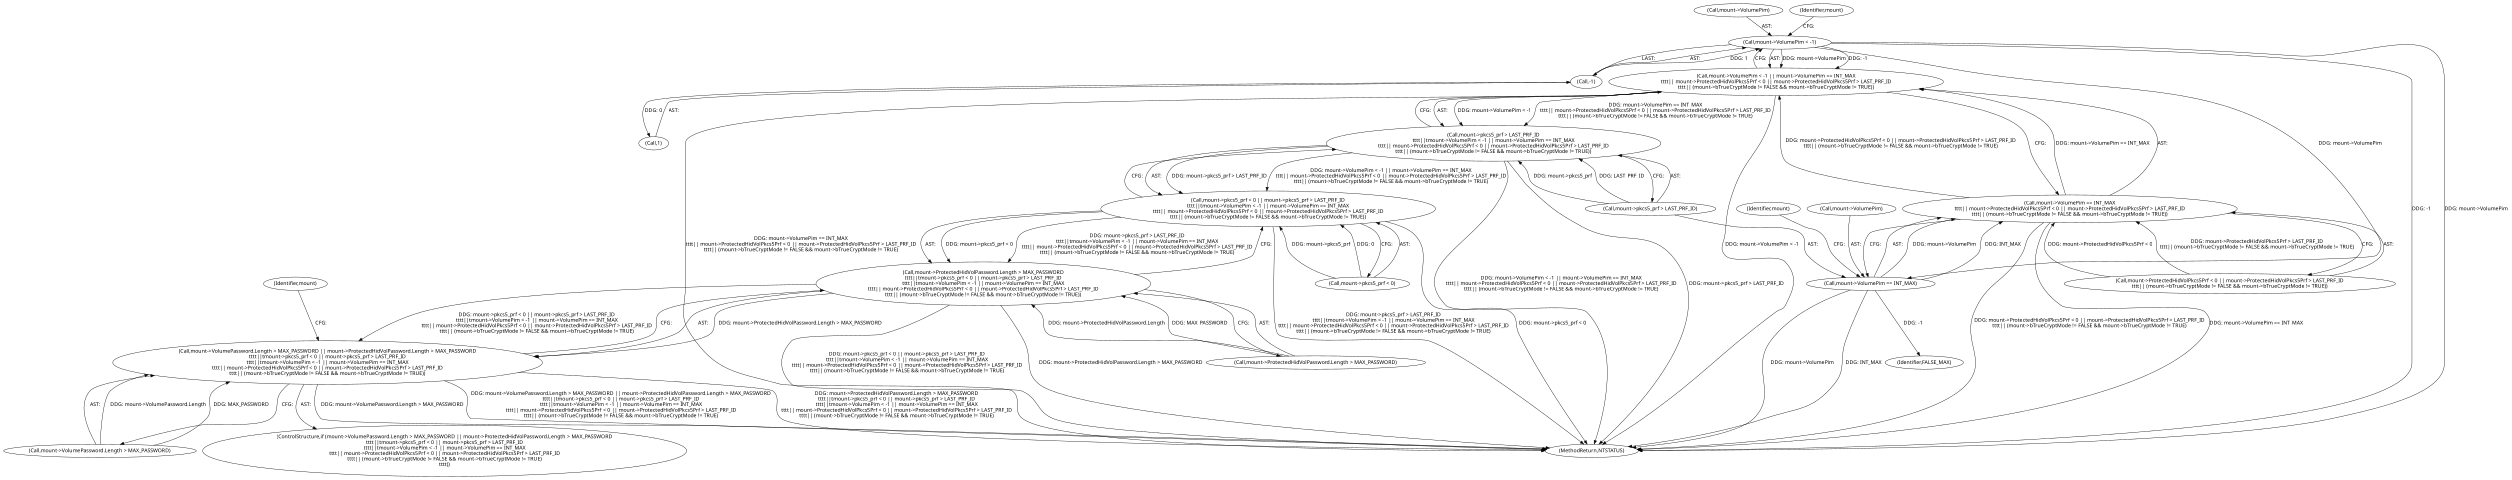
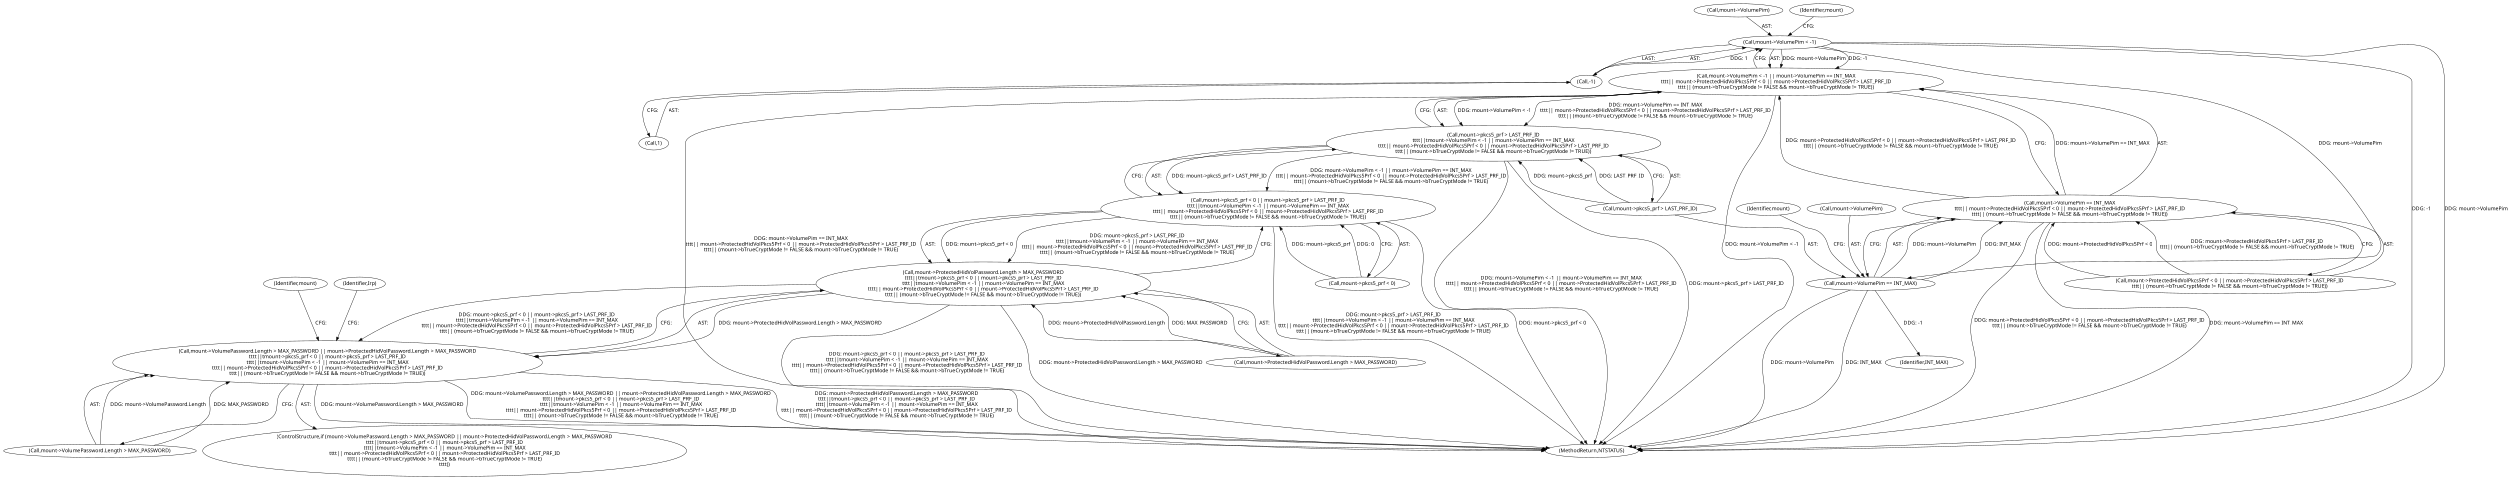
(654, 111) -> (654, 111)
none -> (360, 284)
(1924, 363) -> (1924, 363)
